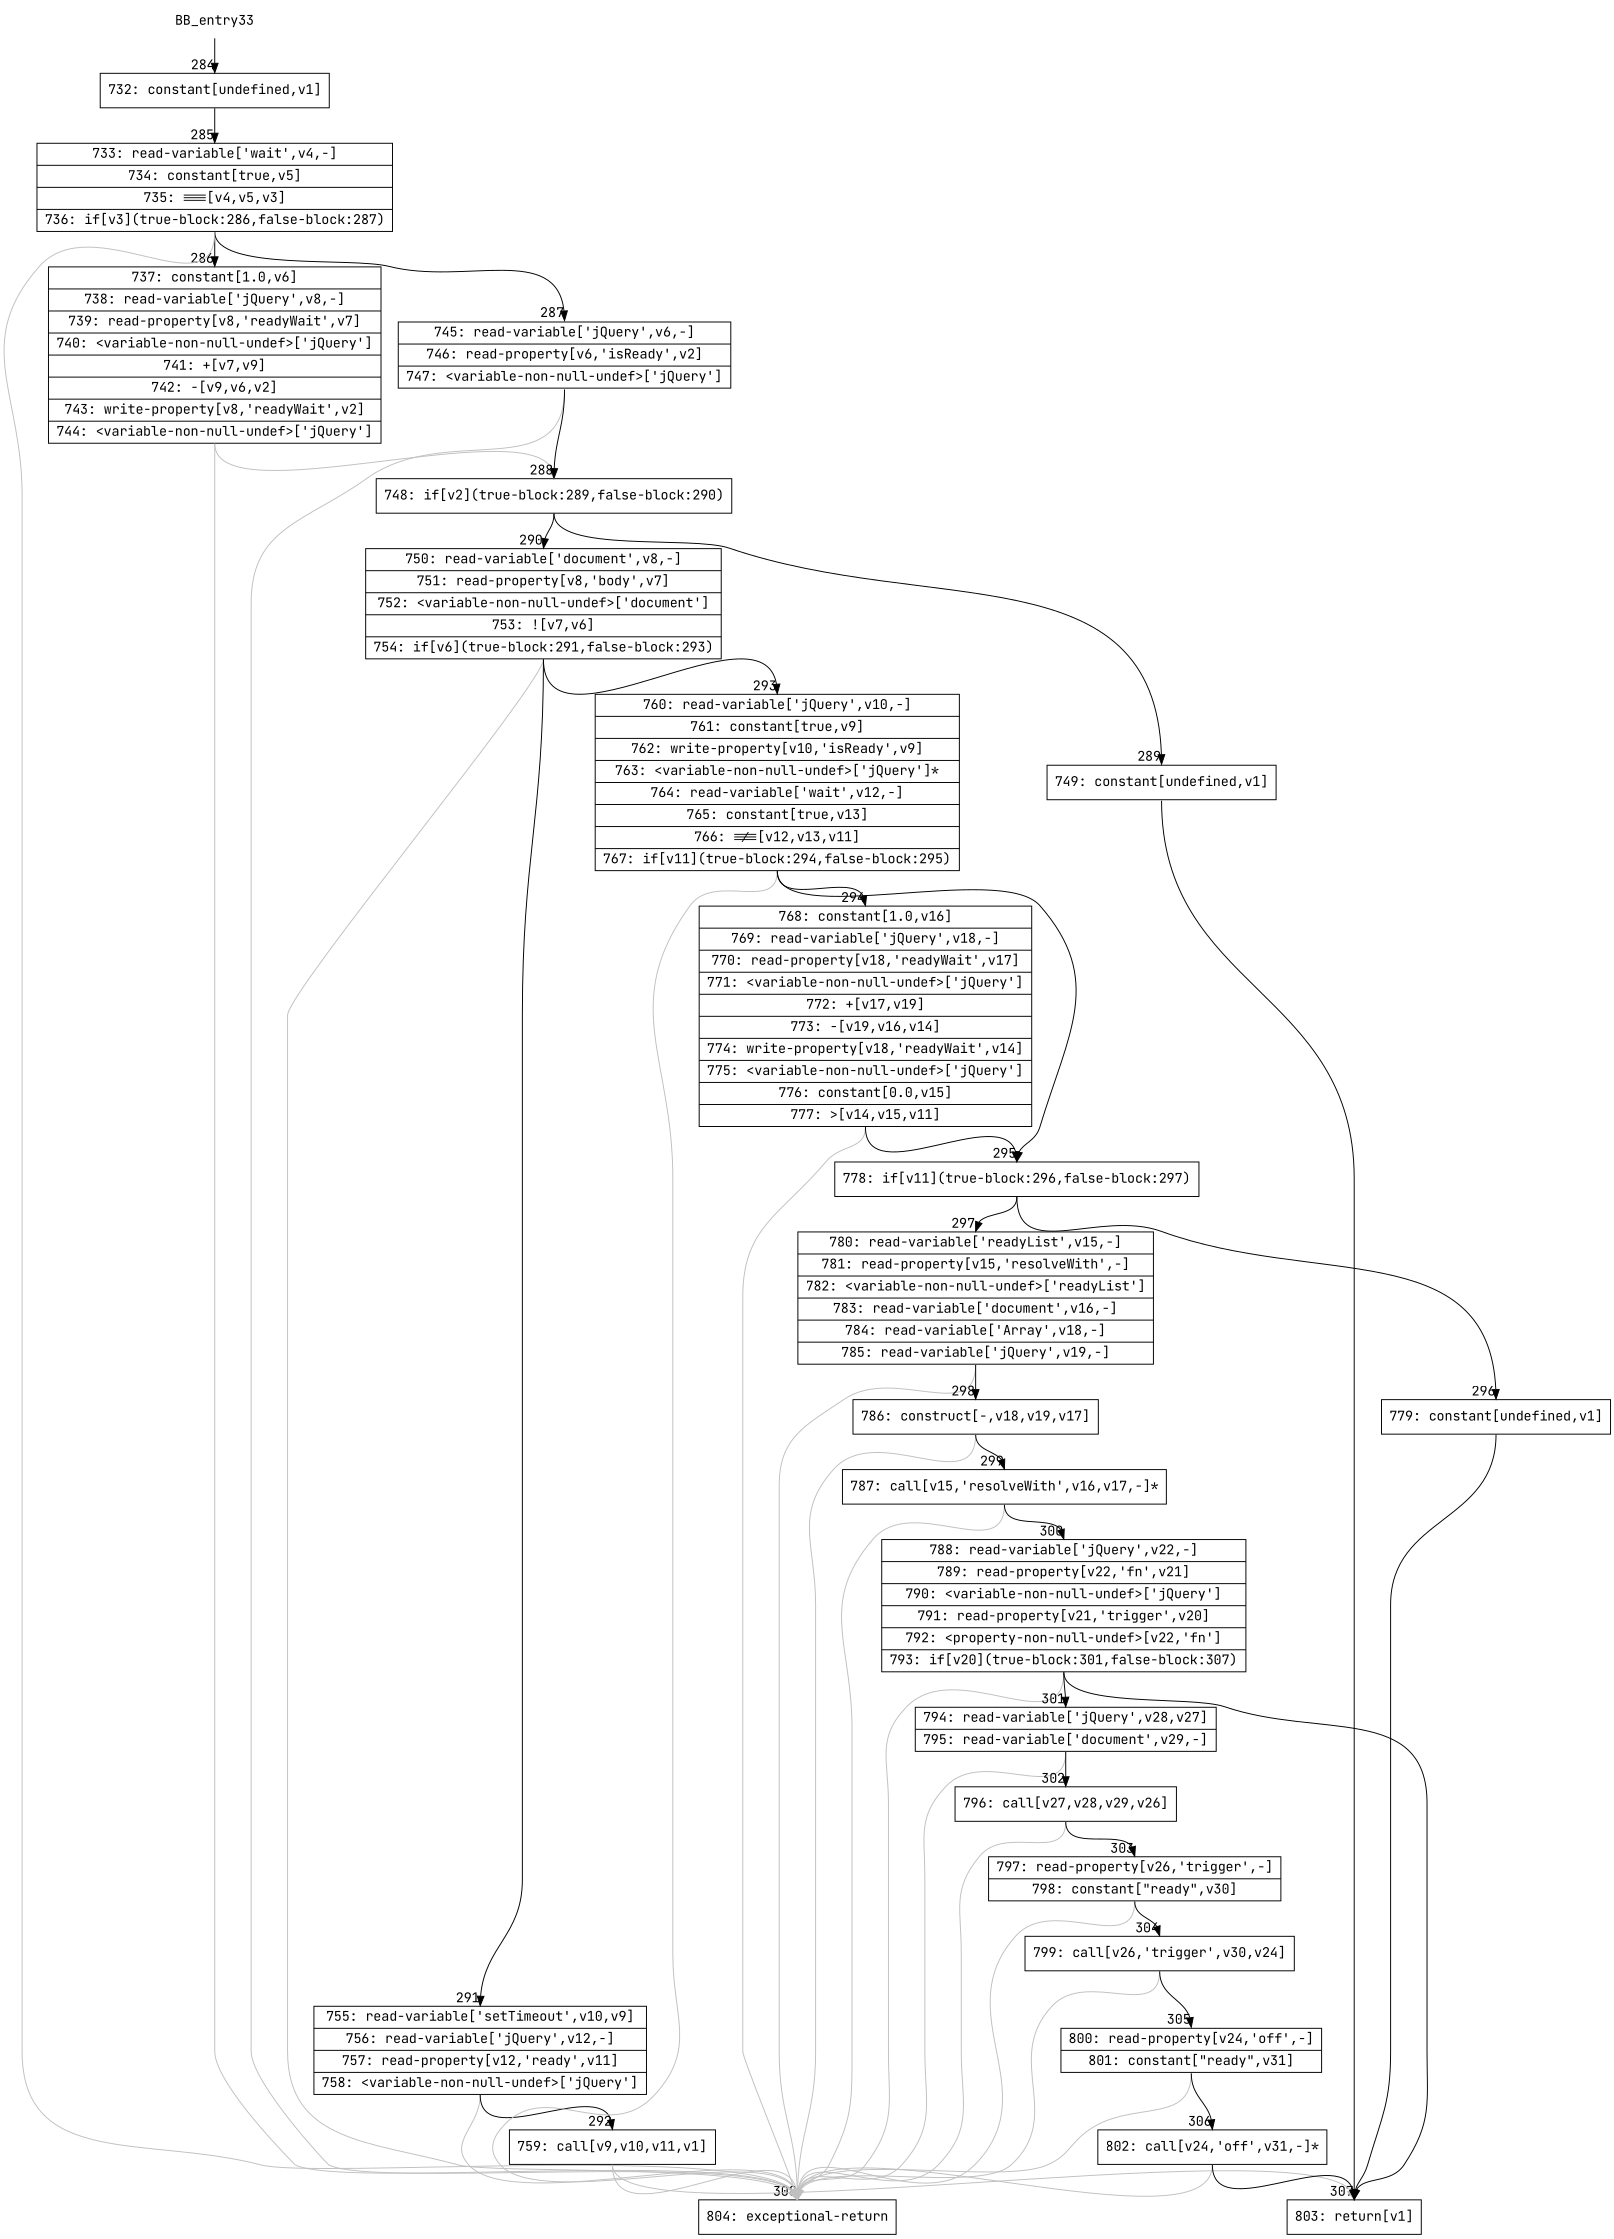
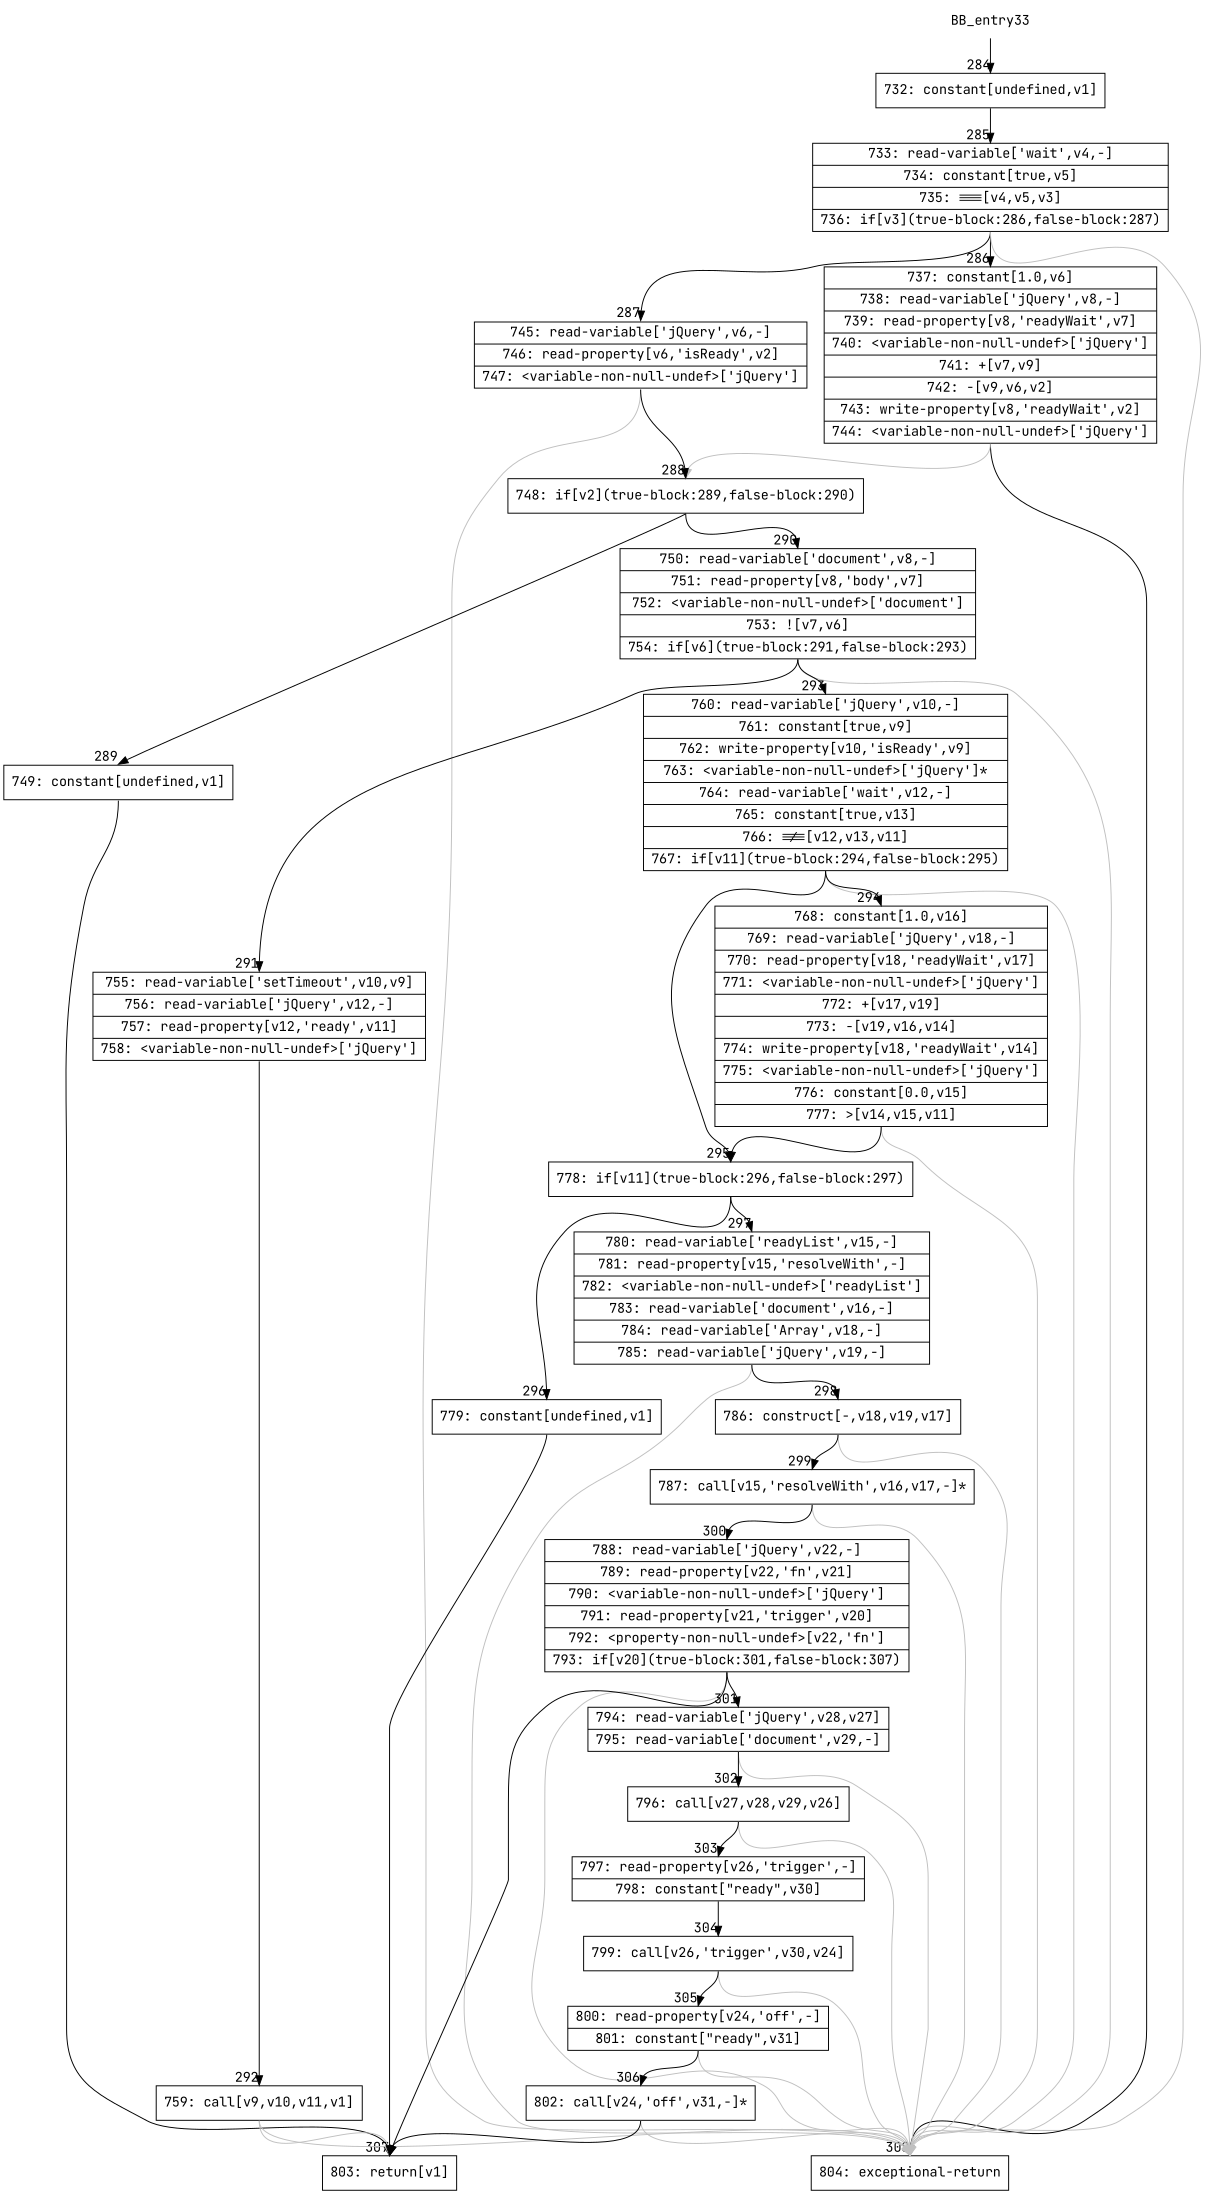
(215, 1568) -> (1147, 1350)
(1001, 2078) -> none
(513, 2181) -> none
